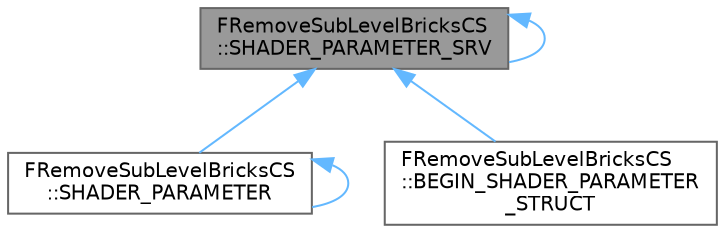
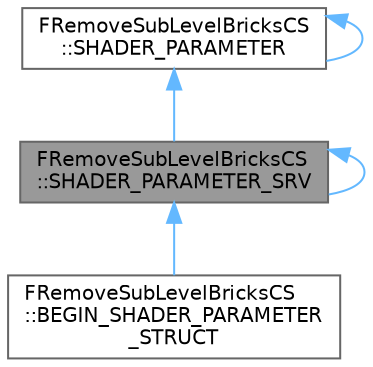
(249, 117) -> (174, 116)
